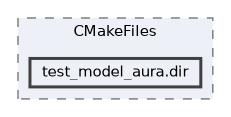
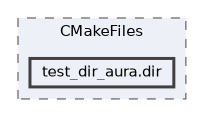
(115, 73) -> (102, 73)
